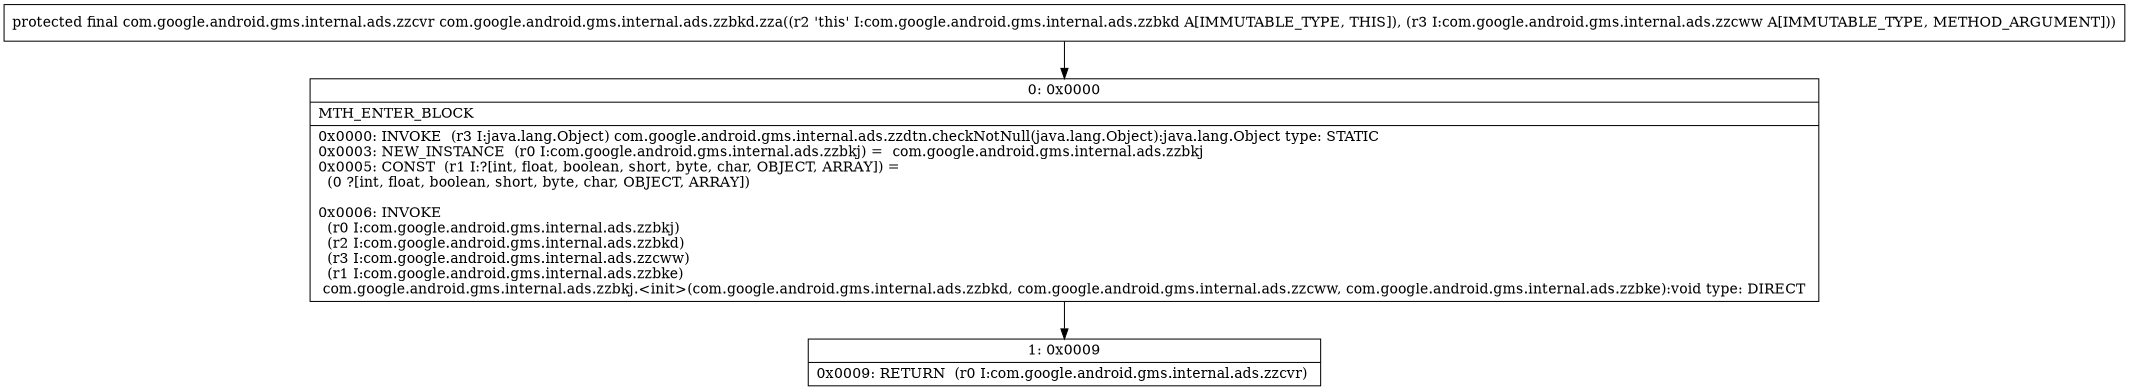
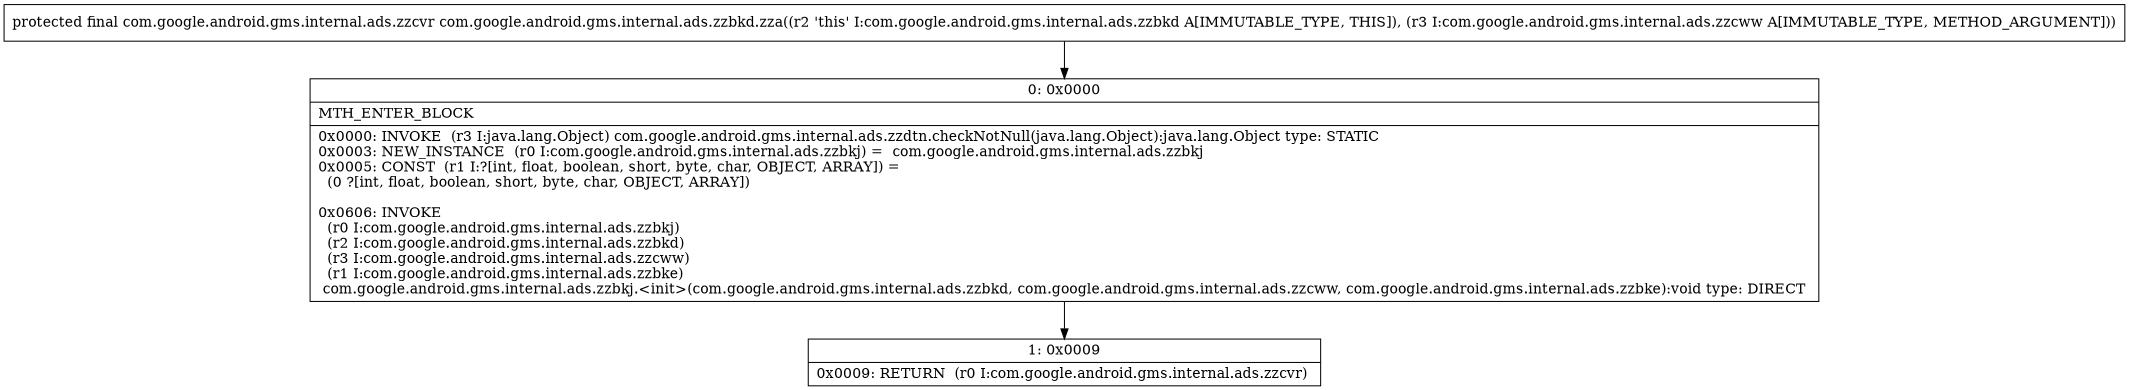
(385, 213) -> (385, 213)
